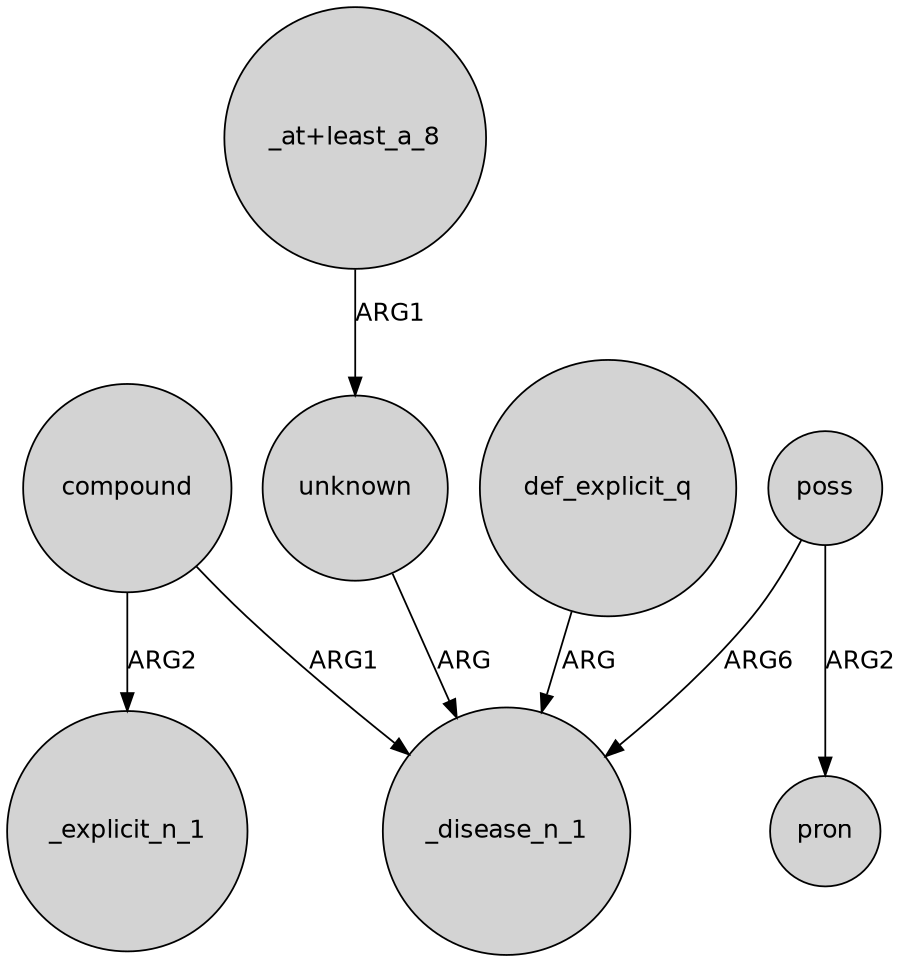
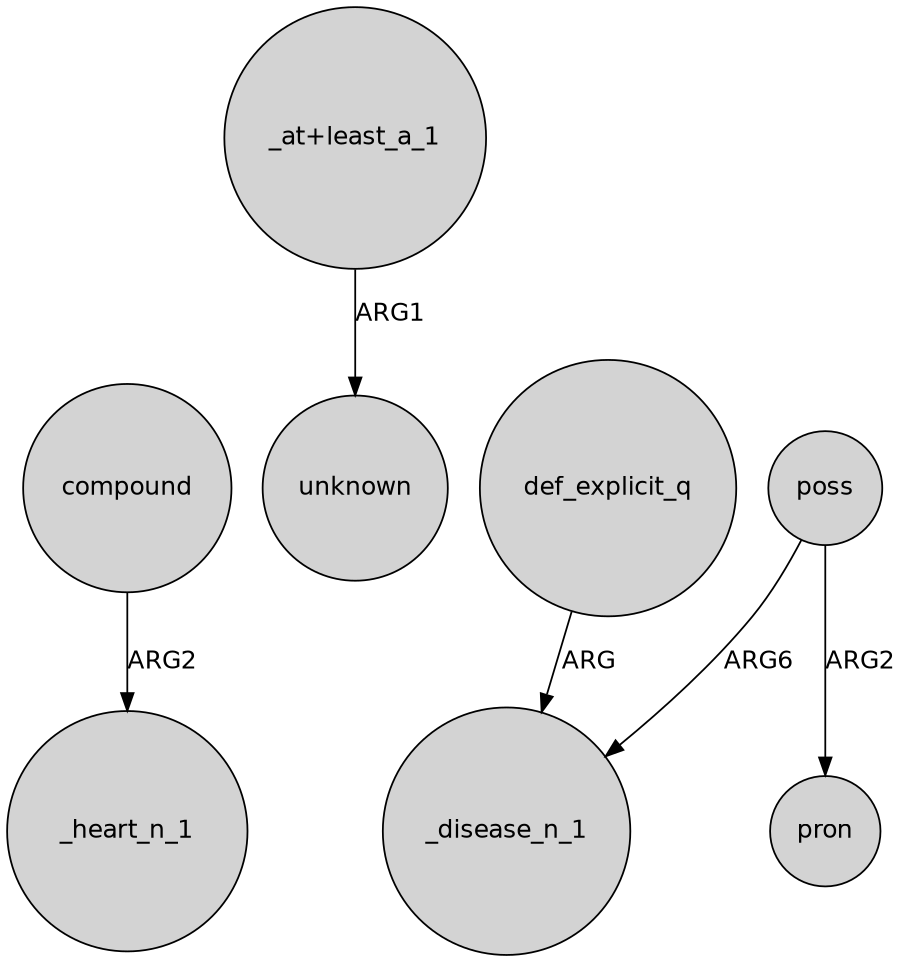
(355, 138) -> (355, 138)
(421, 637) -> none
(293, 658) -> none
(127, 831) -> (127, 831)
